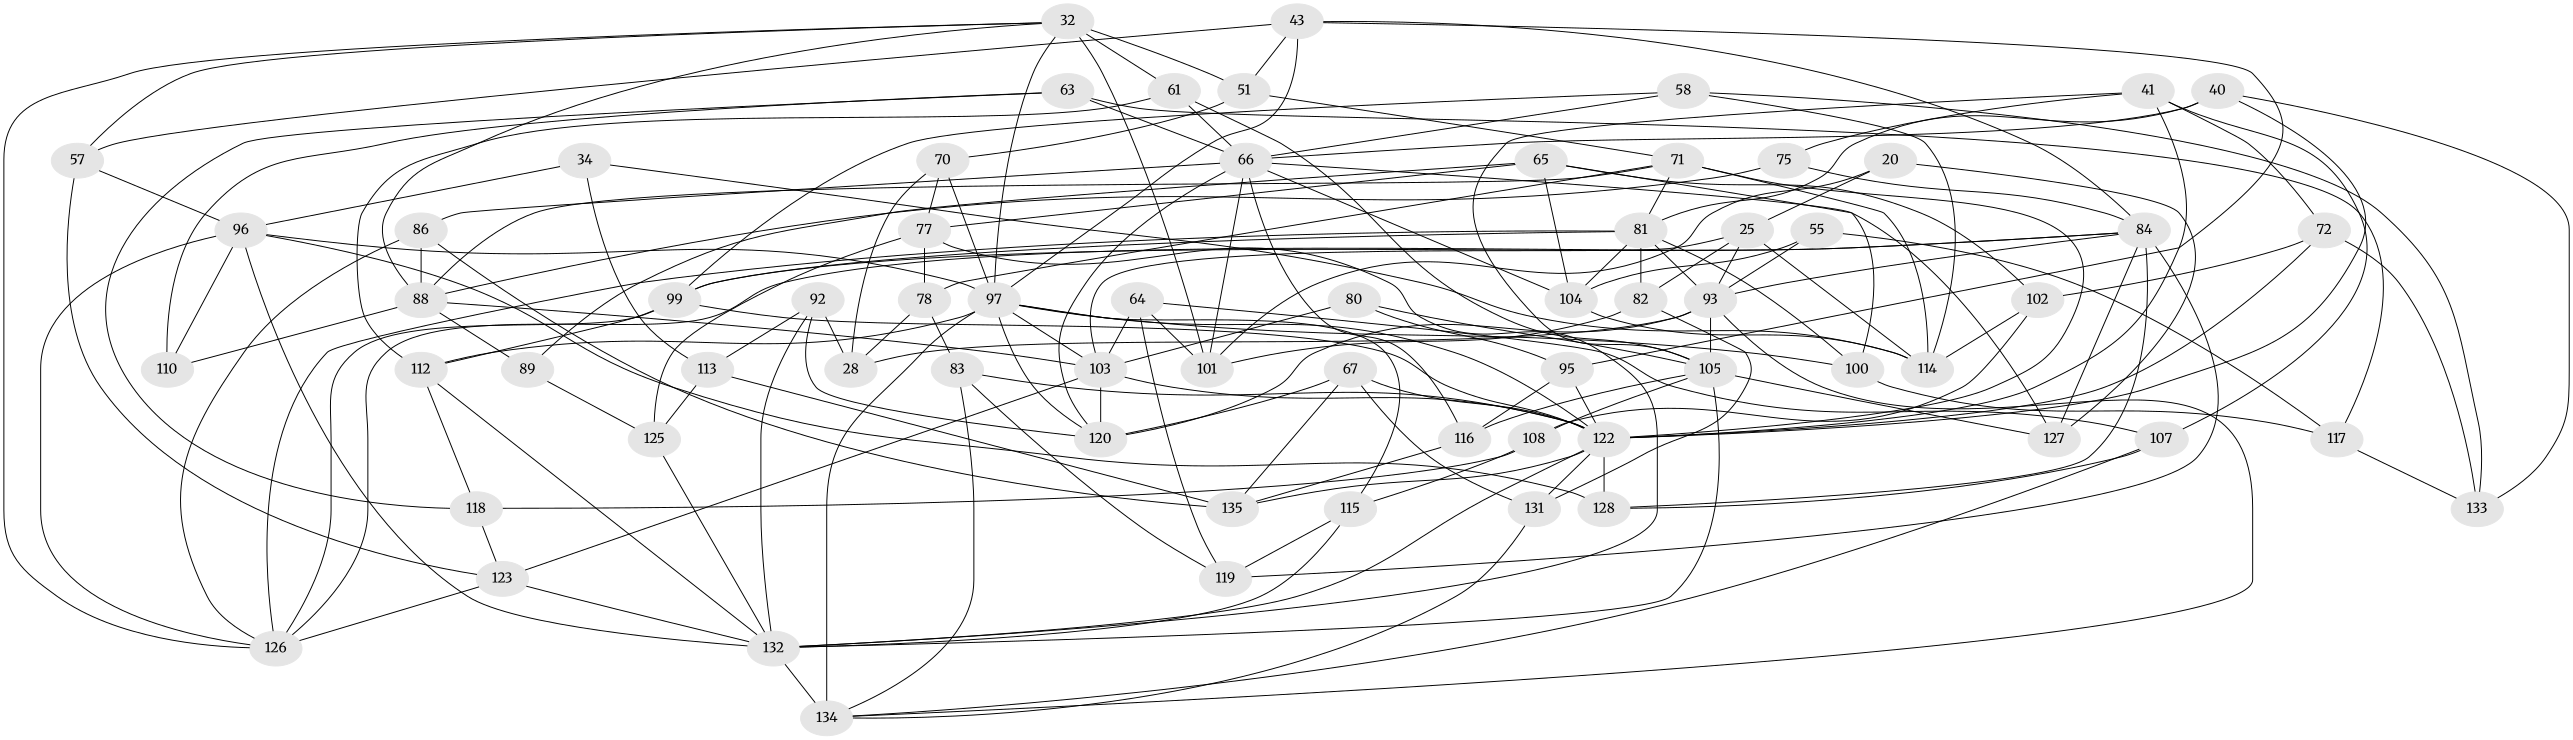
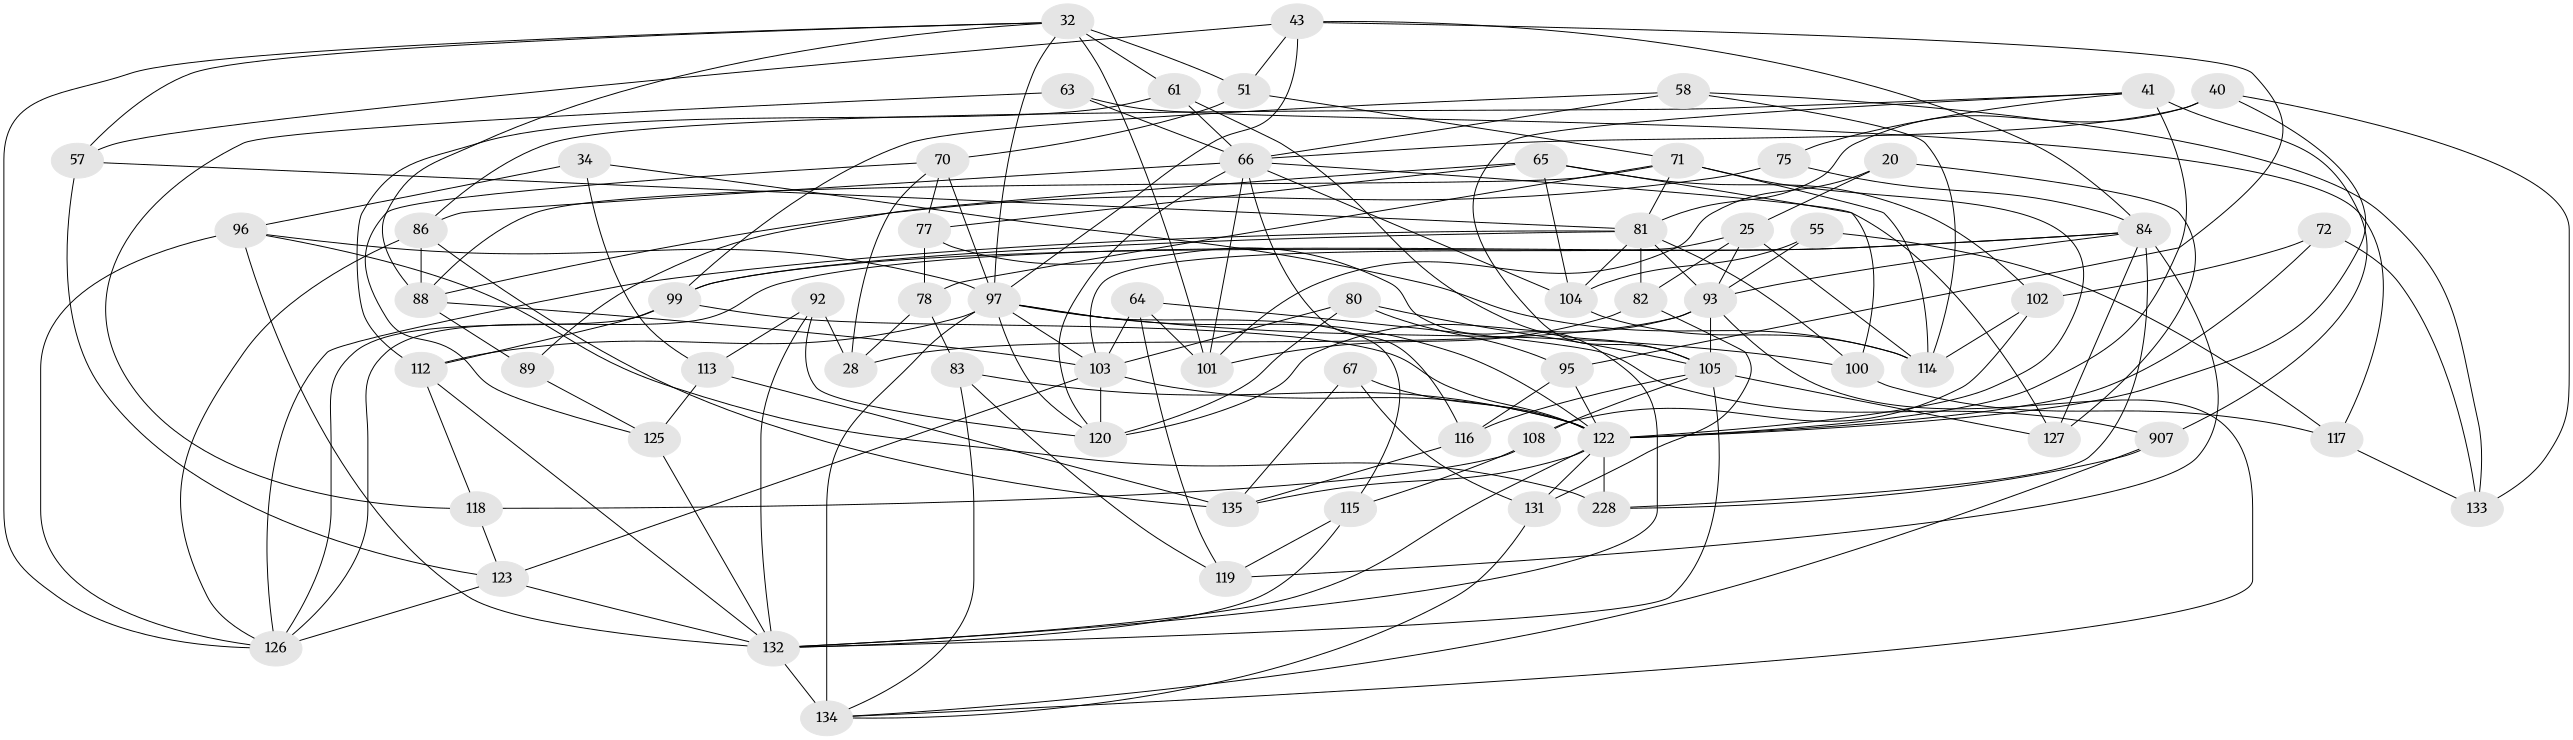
(2251, 146) -> (1438, 110)
(156, 194) -> (670, 187)
(699, 330) -> (479, 196)
(167, 370) -> none
(1259, 403) -> (1240, 389)
(2162, 439) -> (2162, 439)
(1604, 509) -> (1604, 509)
